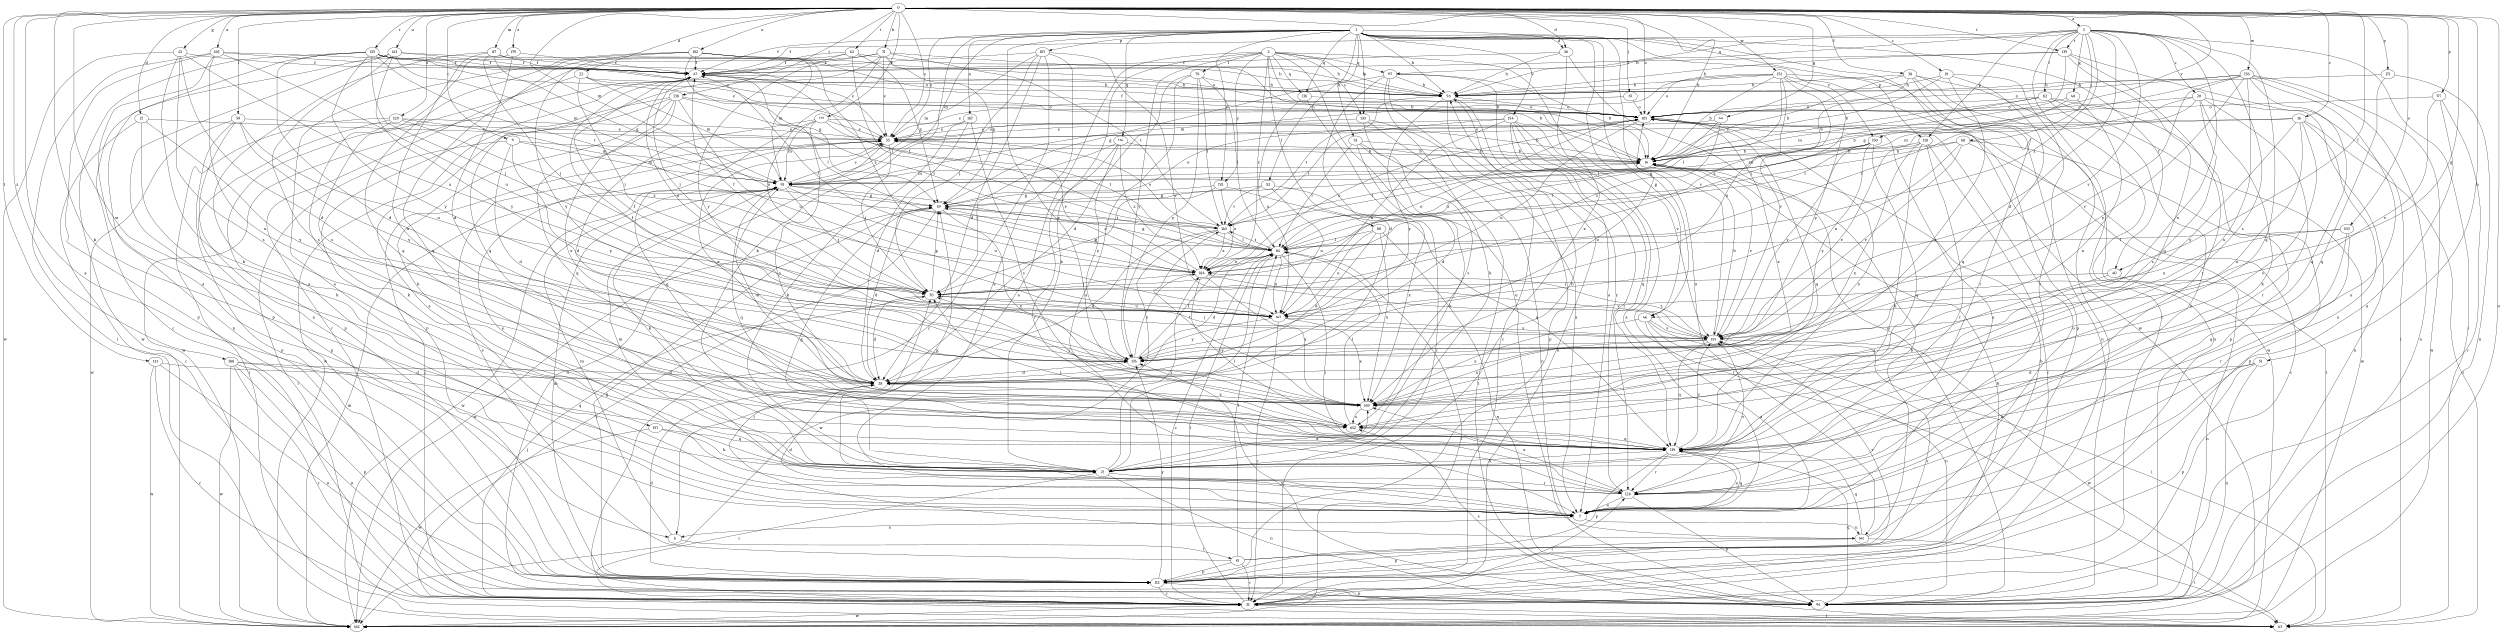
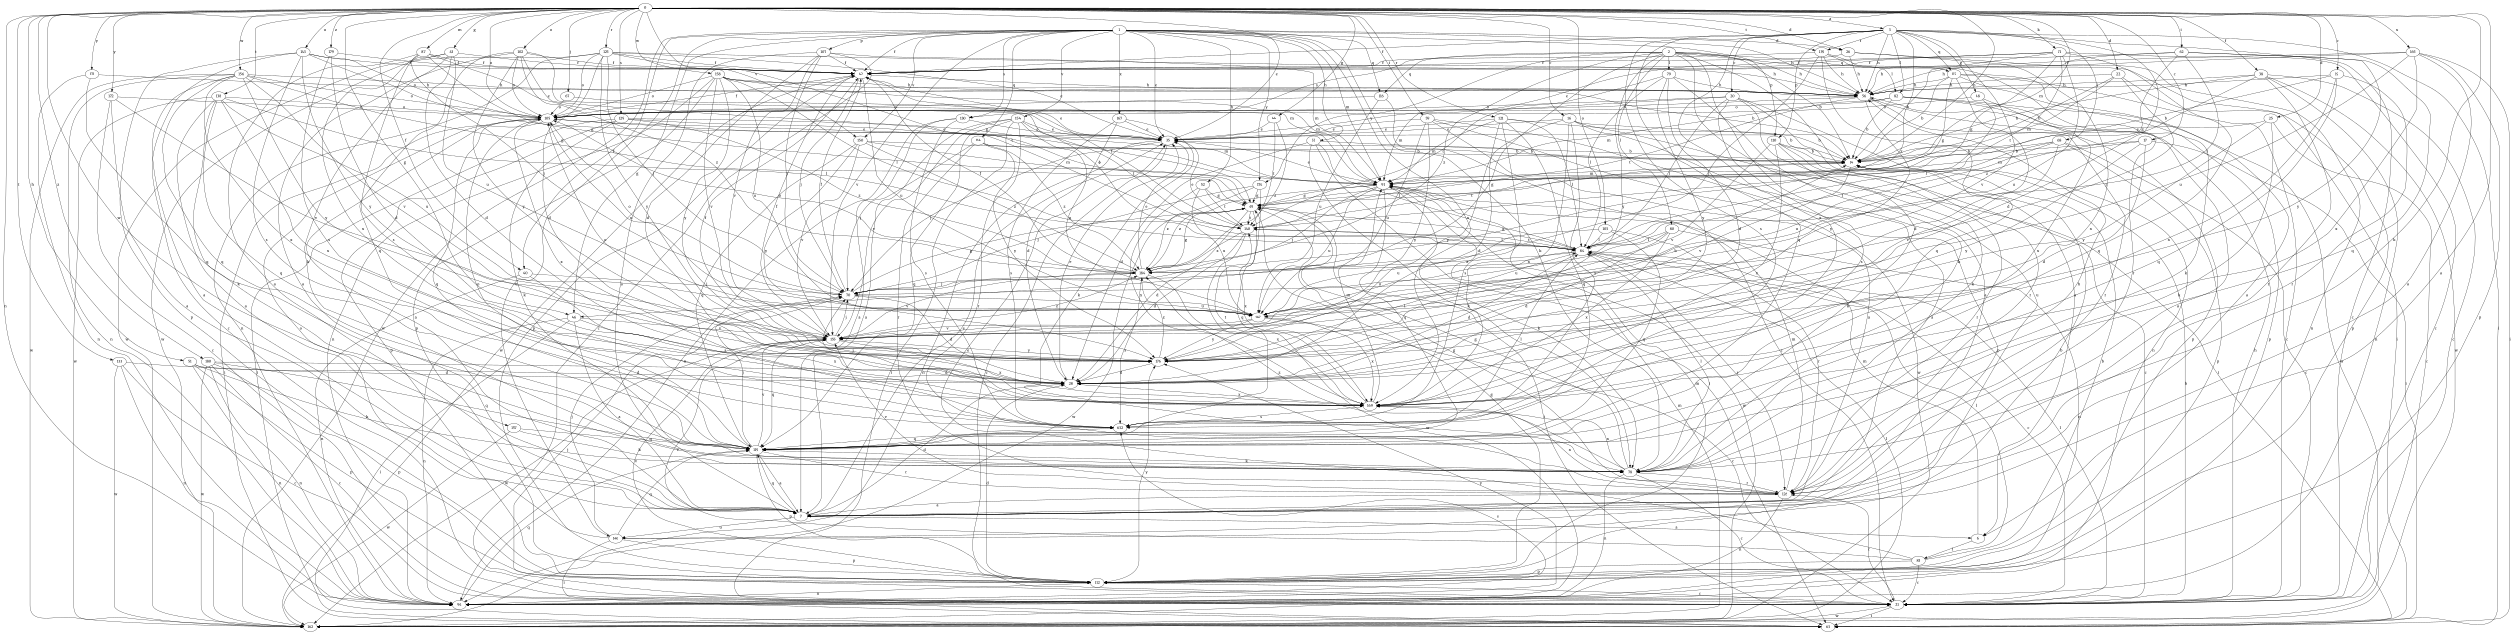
none -> (1762, 61)
